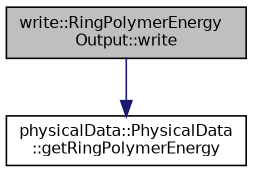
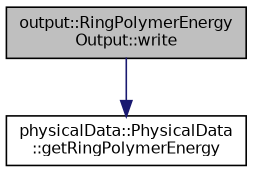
(126, 33) -> (126, 33)
